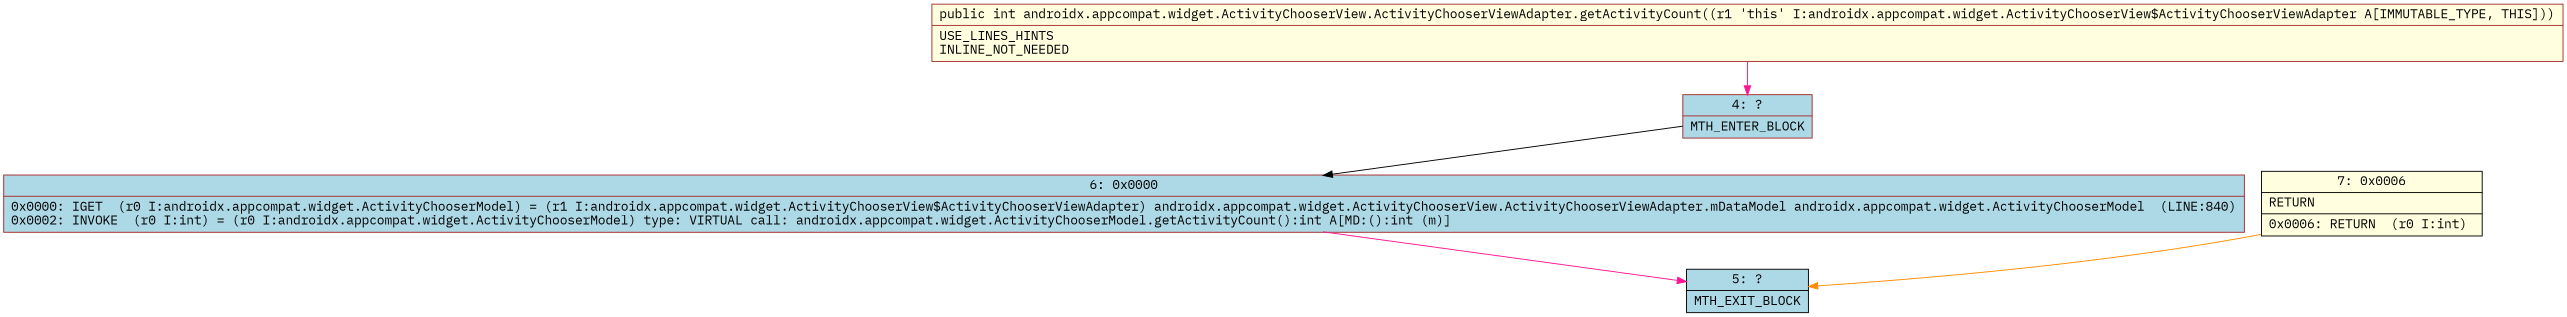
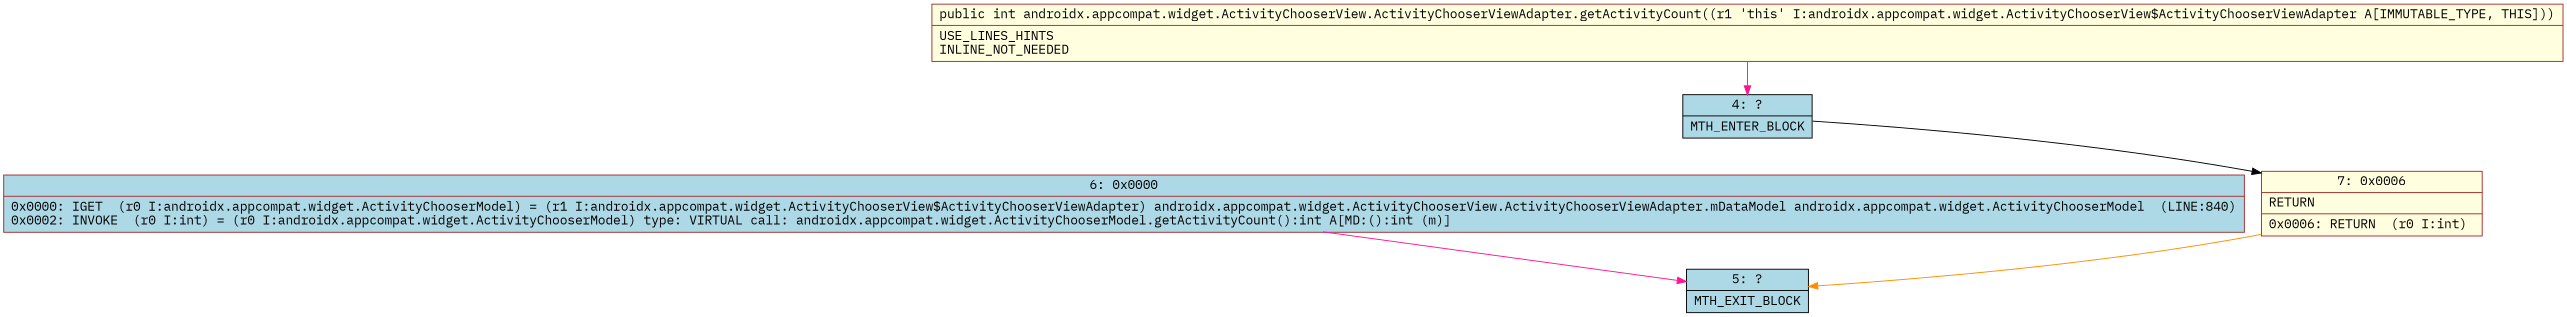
(1747, 116) -> (1747, 116)
(1508, 150) -> (2033, 140)
(2372, 204) -> (2372, 204)
